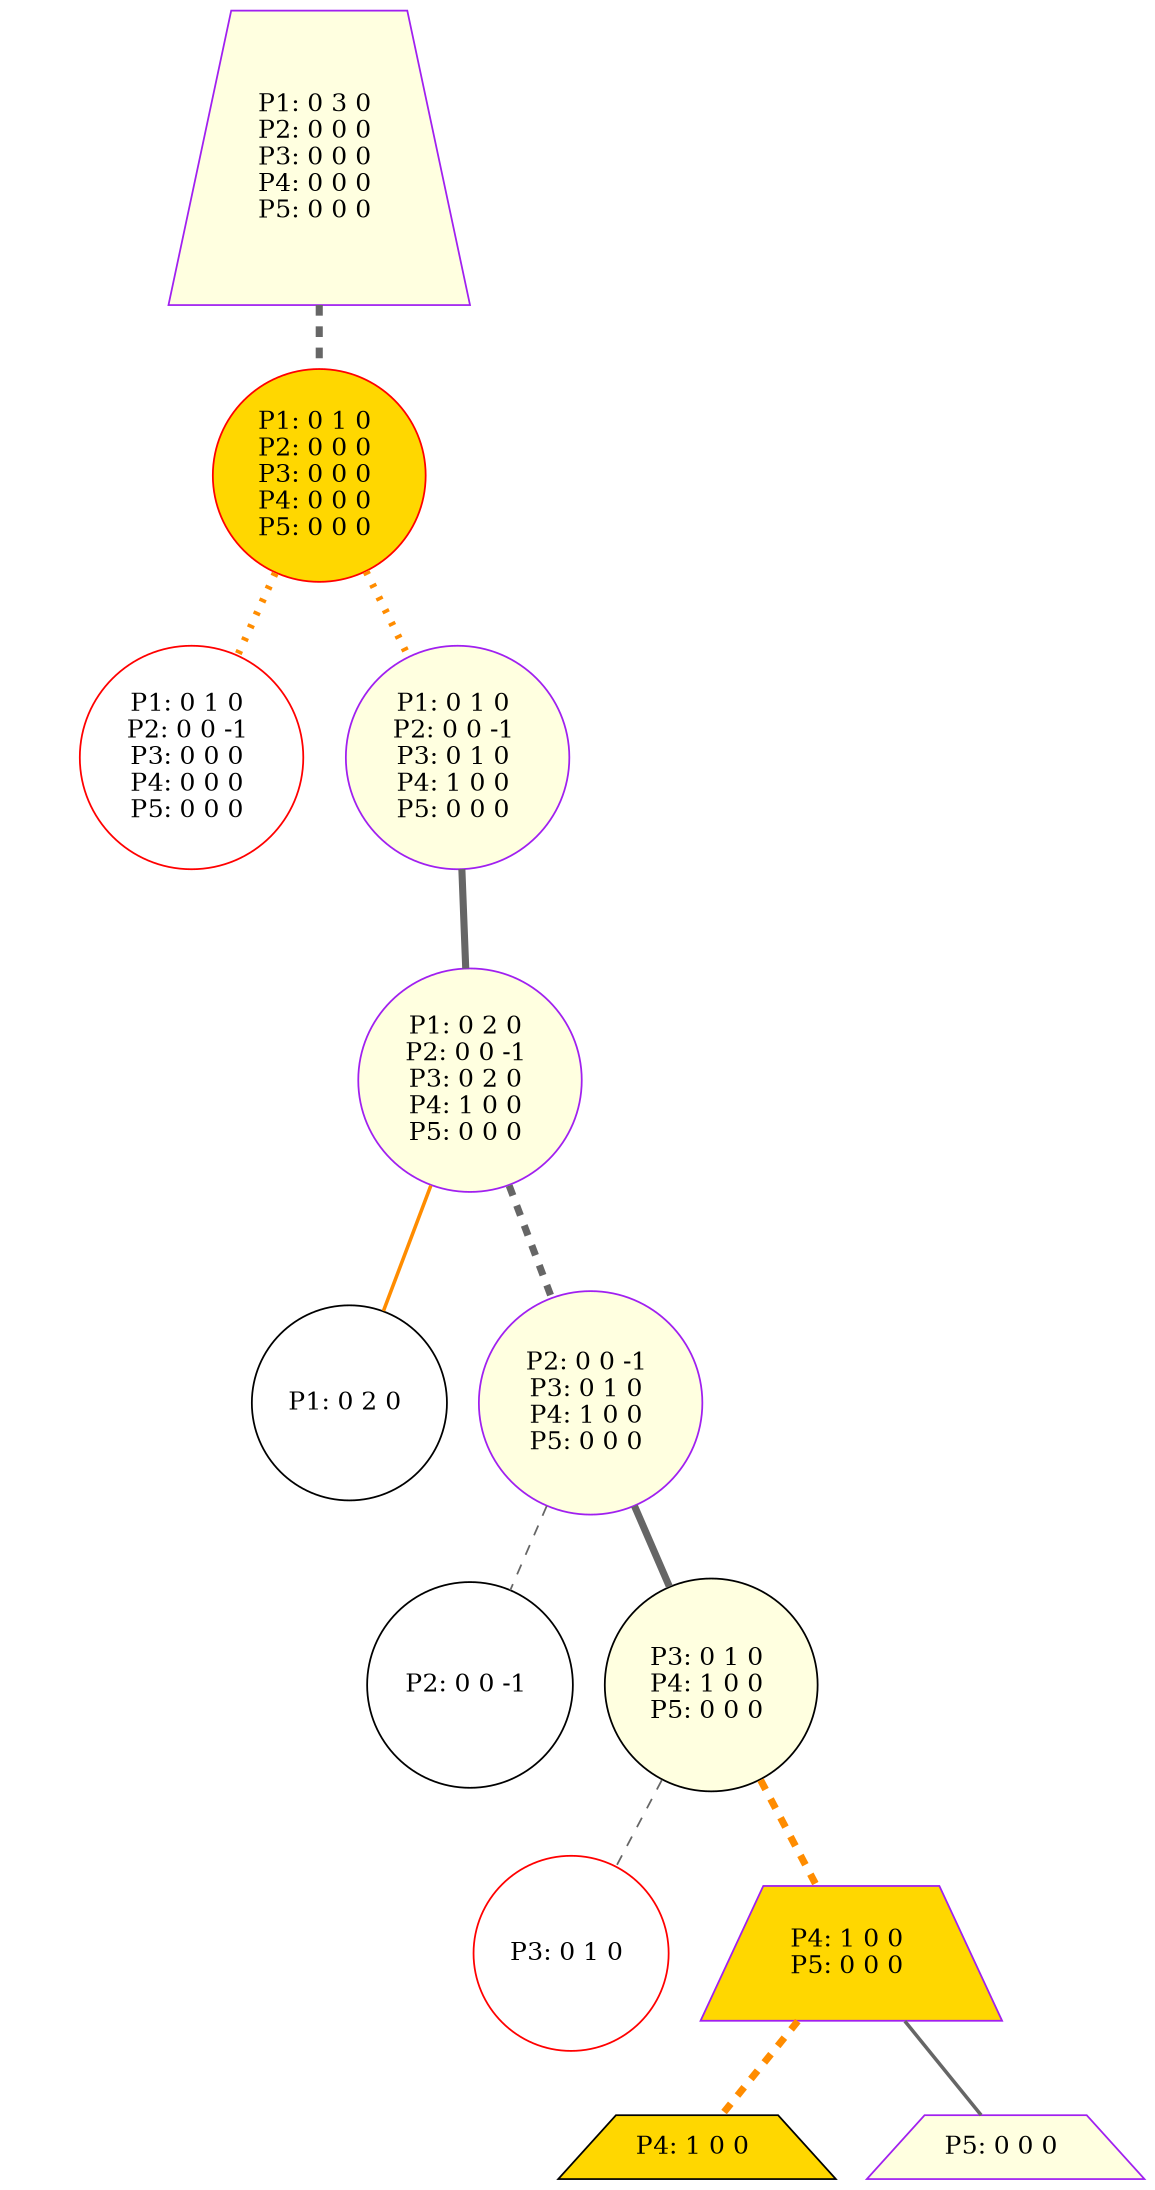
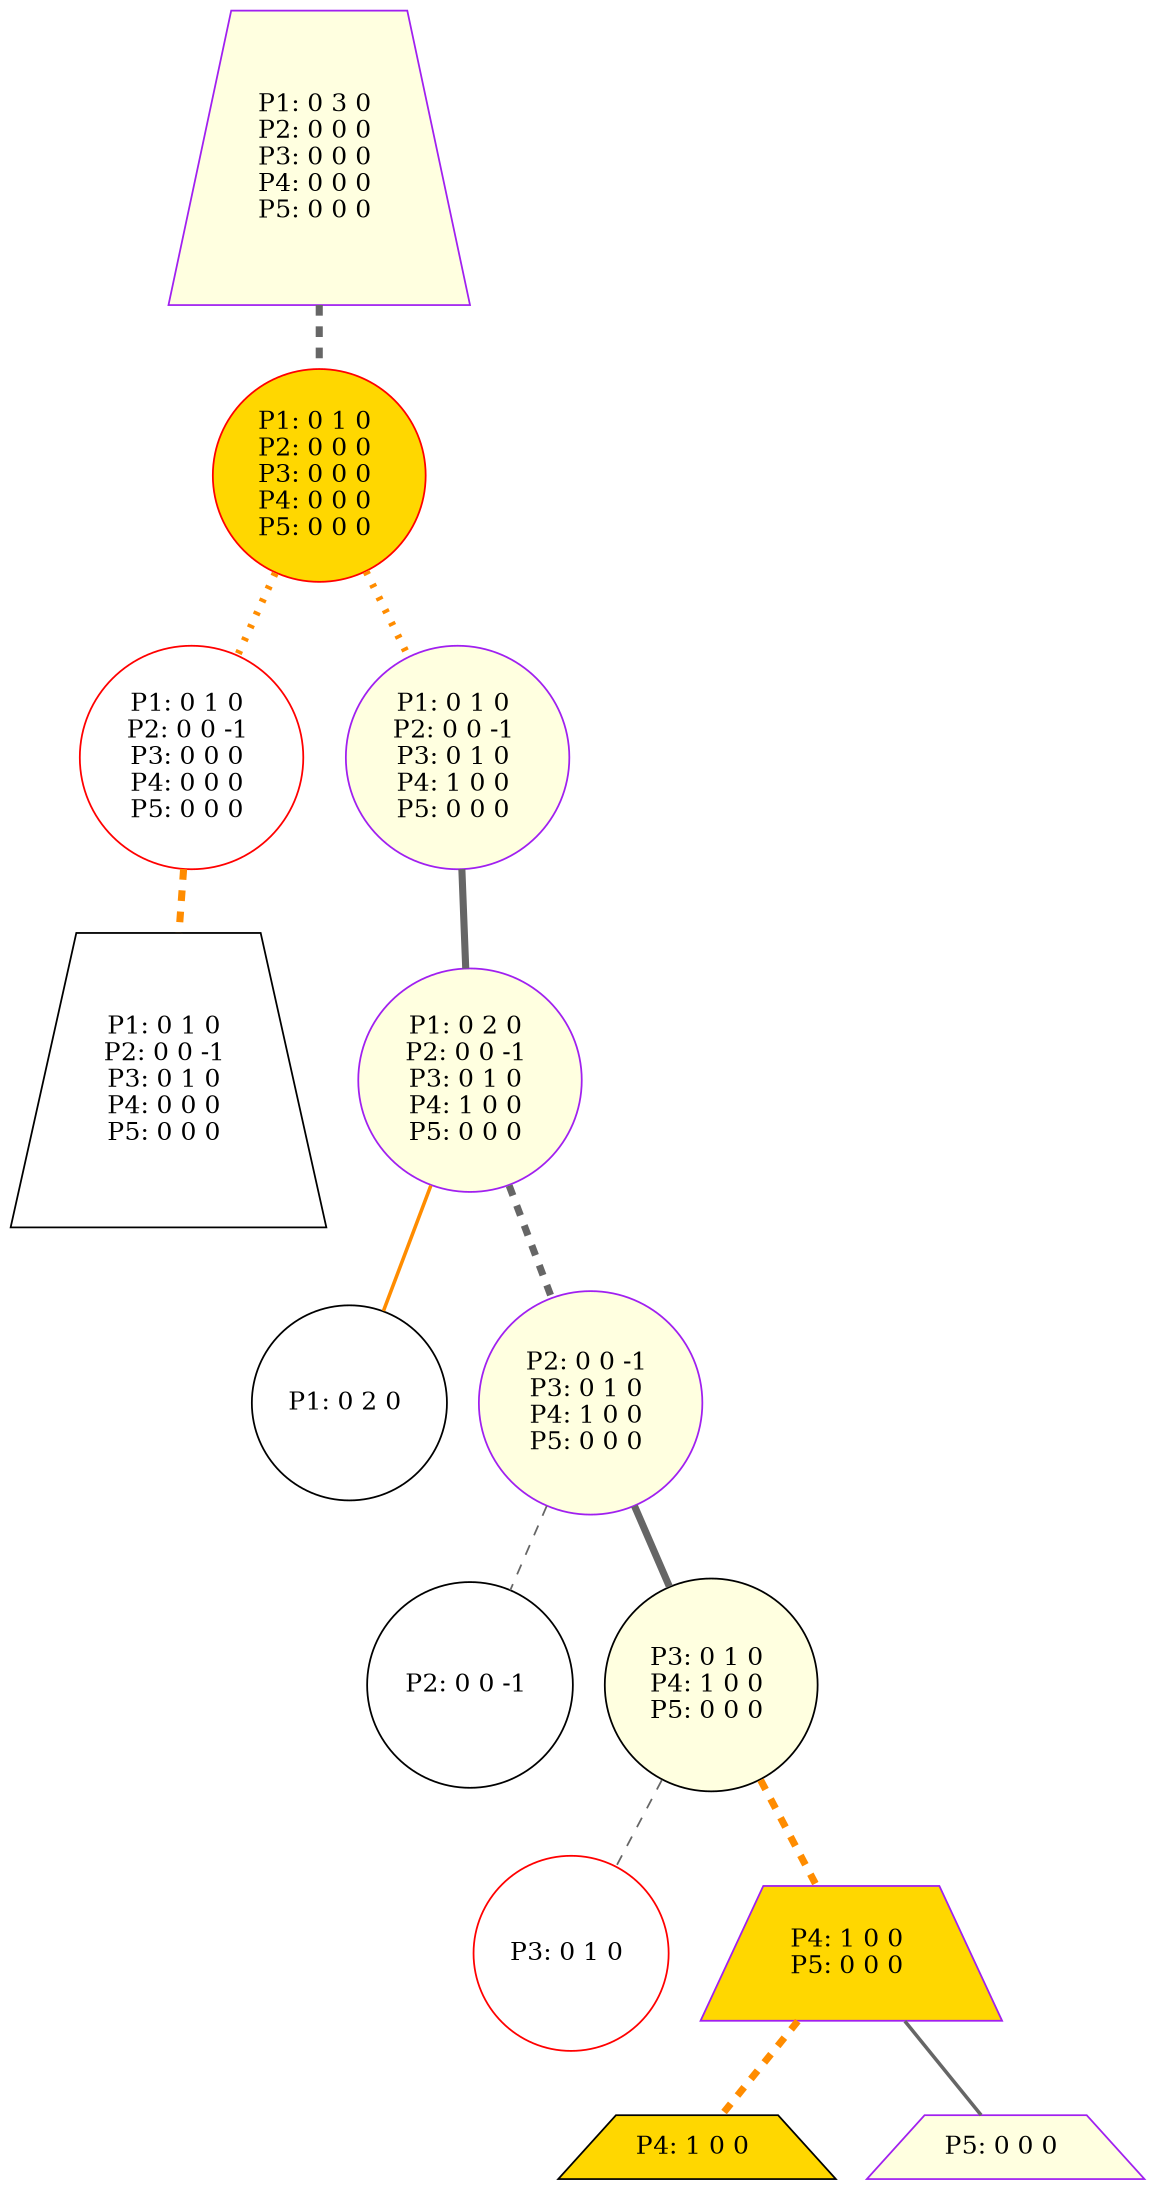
none -> (168, 1080)
(470, 1080) -> (470, 1080)
